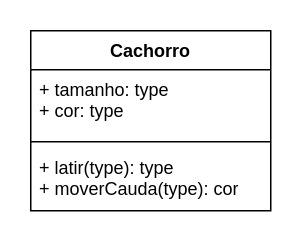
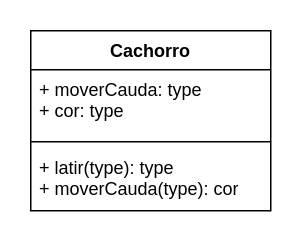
(108, 102) -> (123, 102)
